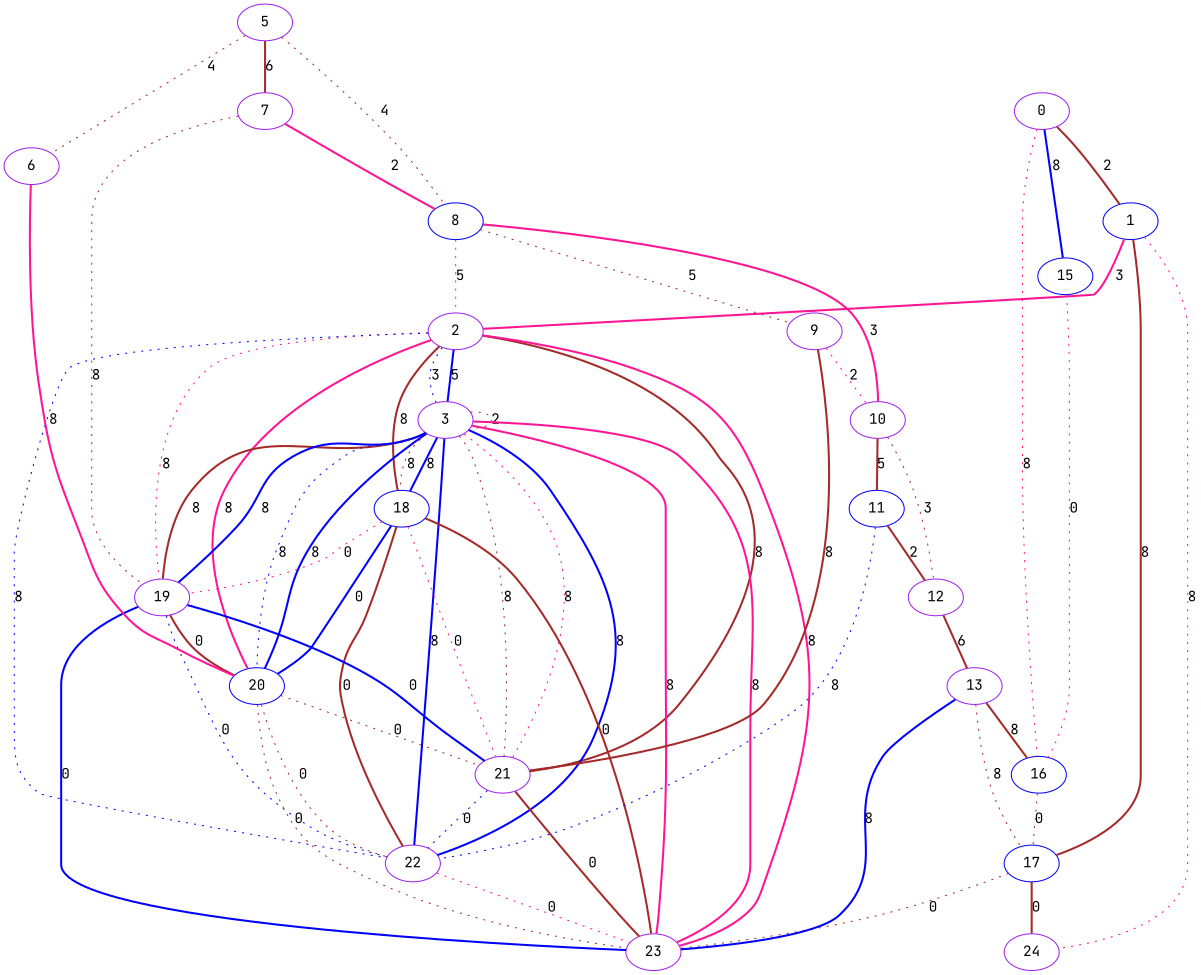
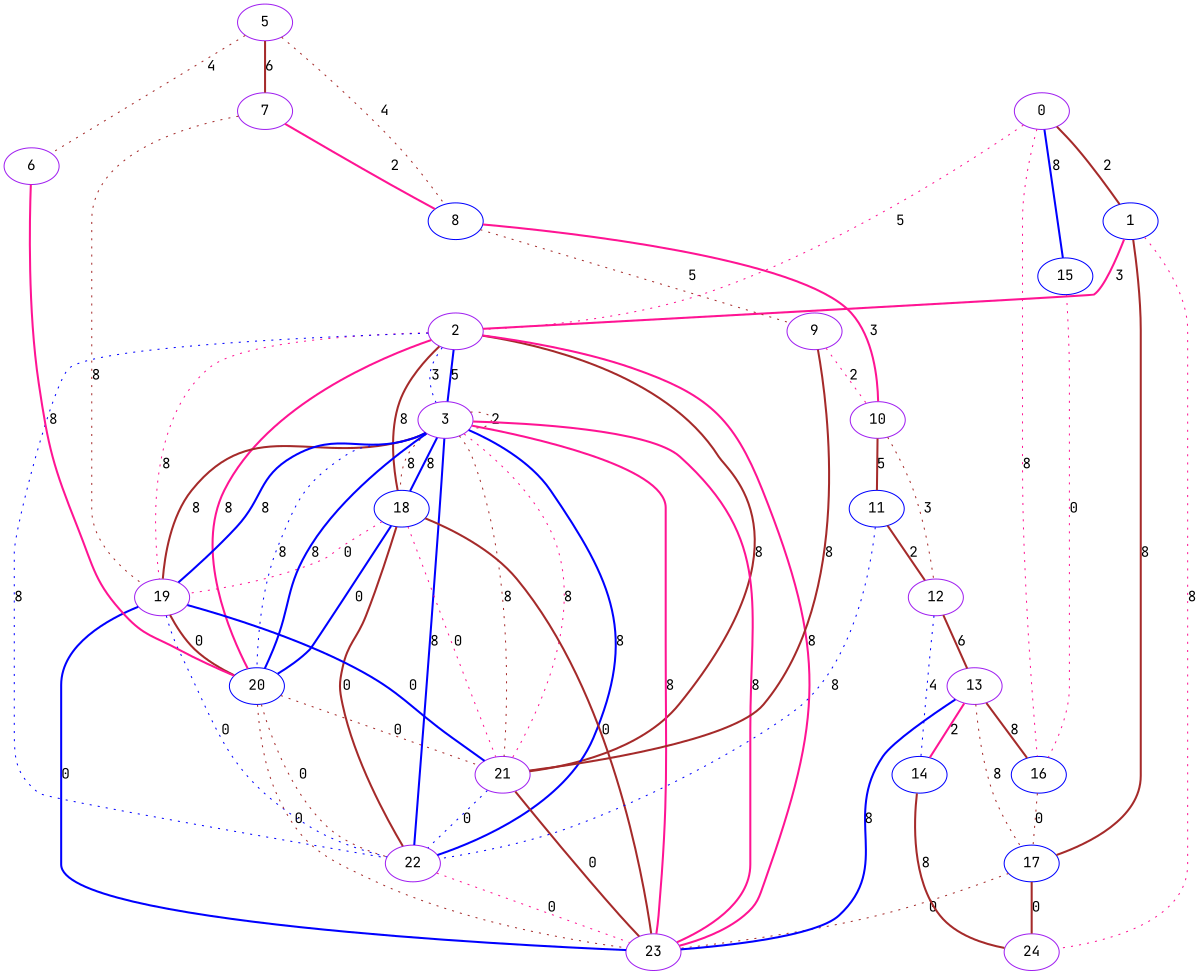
(456, 276) -> (782, 263)
none -> (920, 775)
